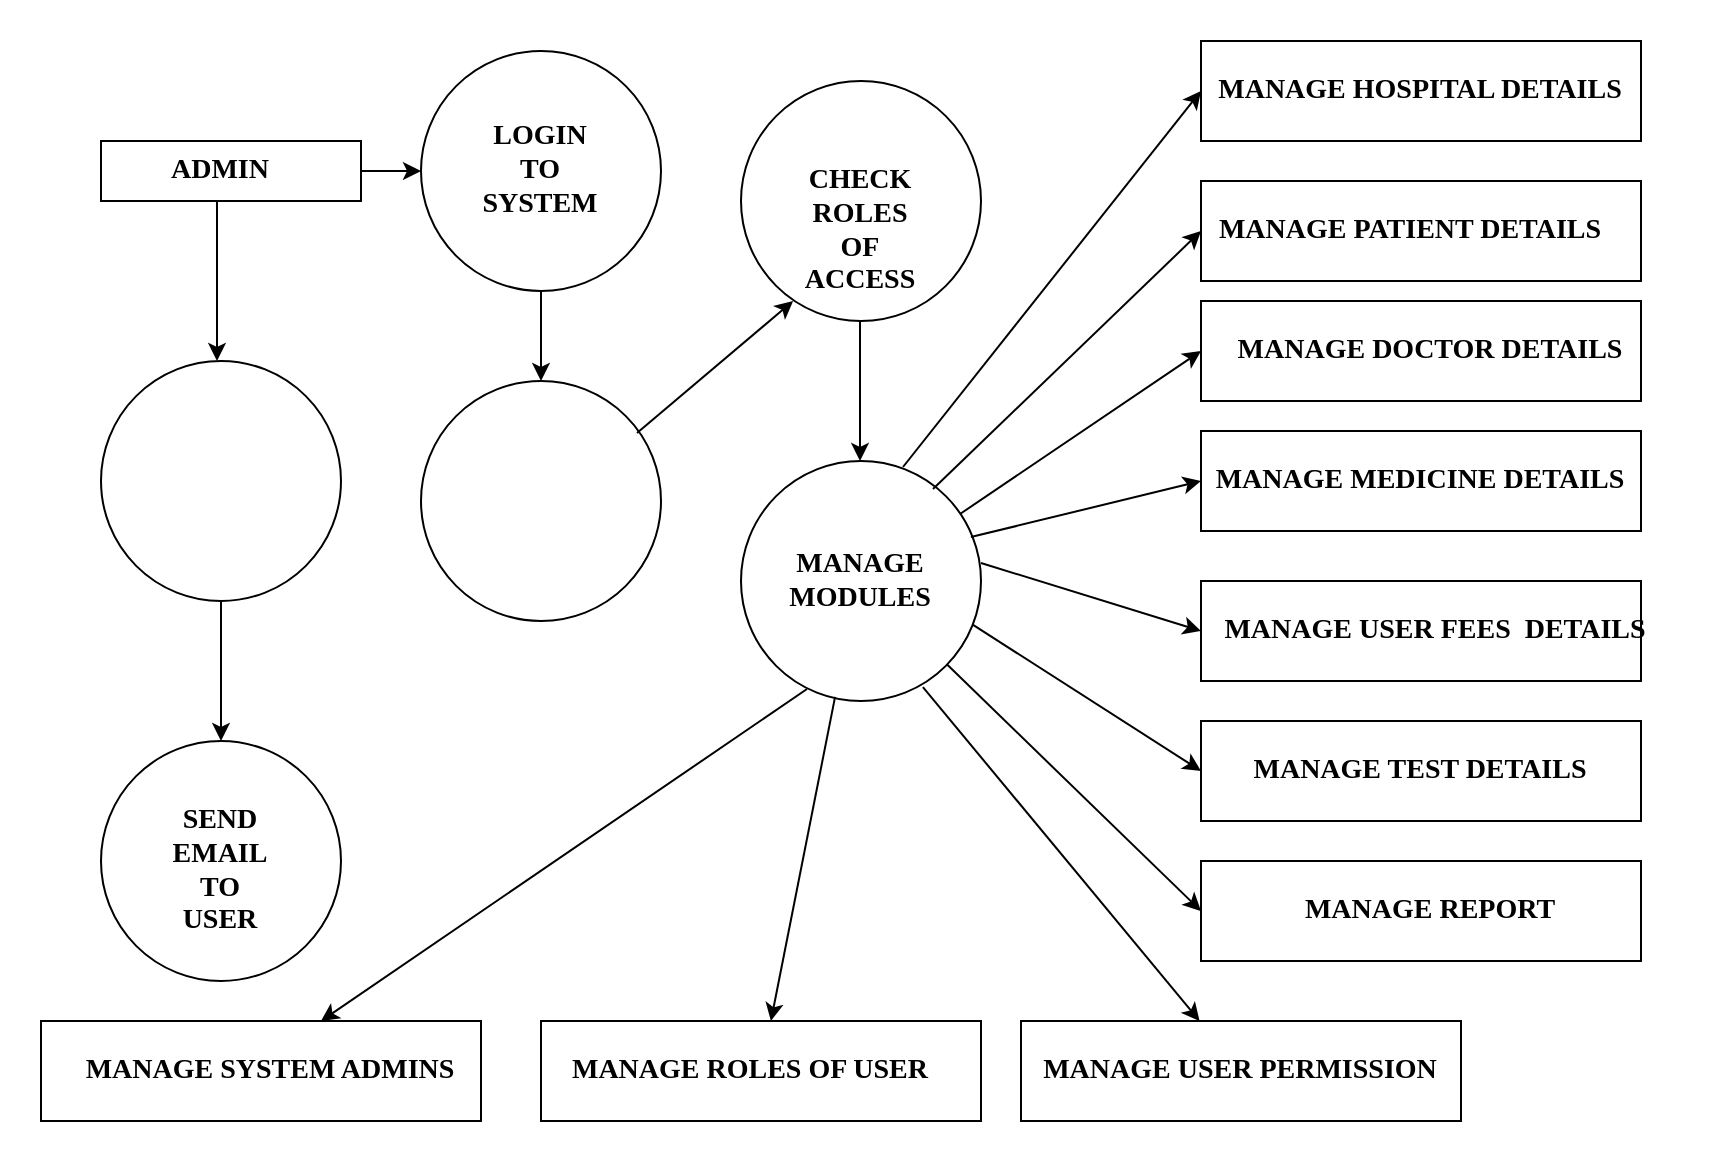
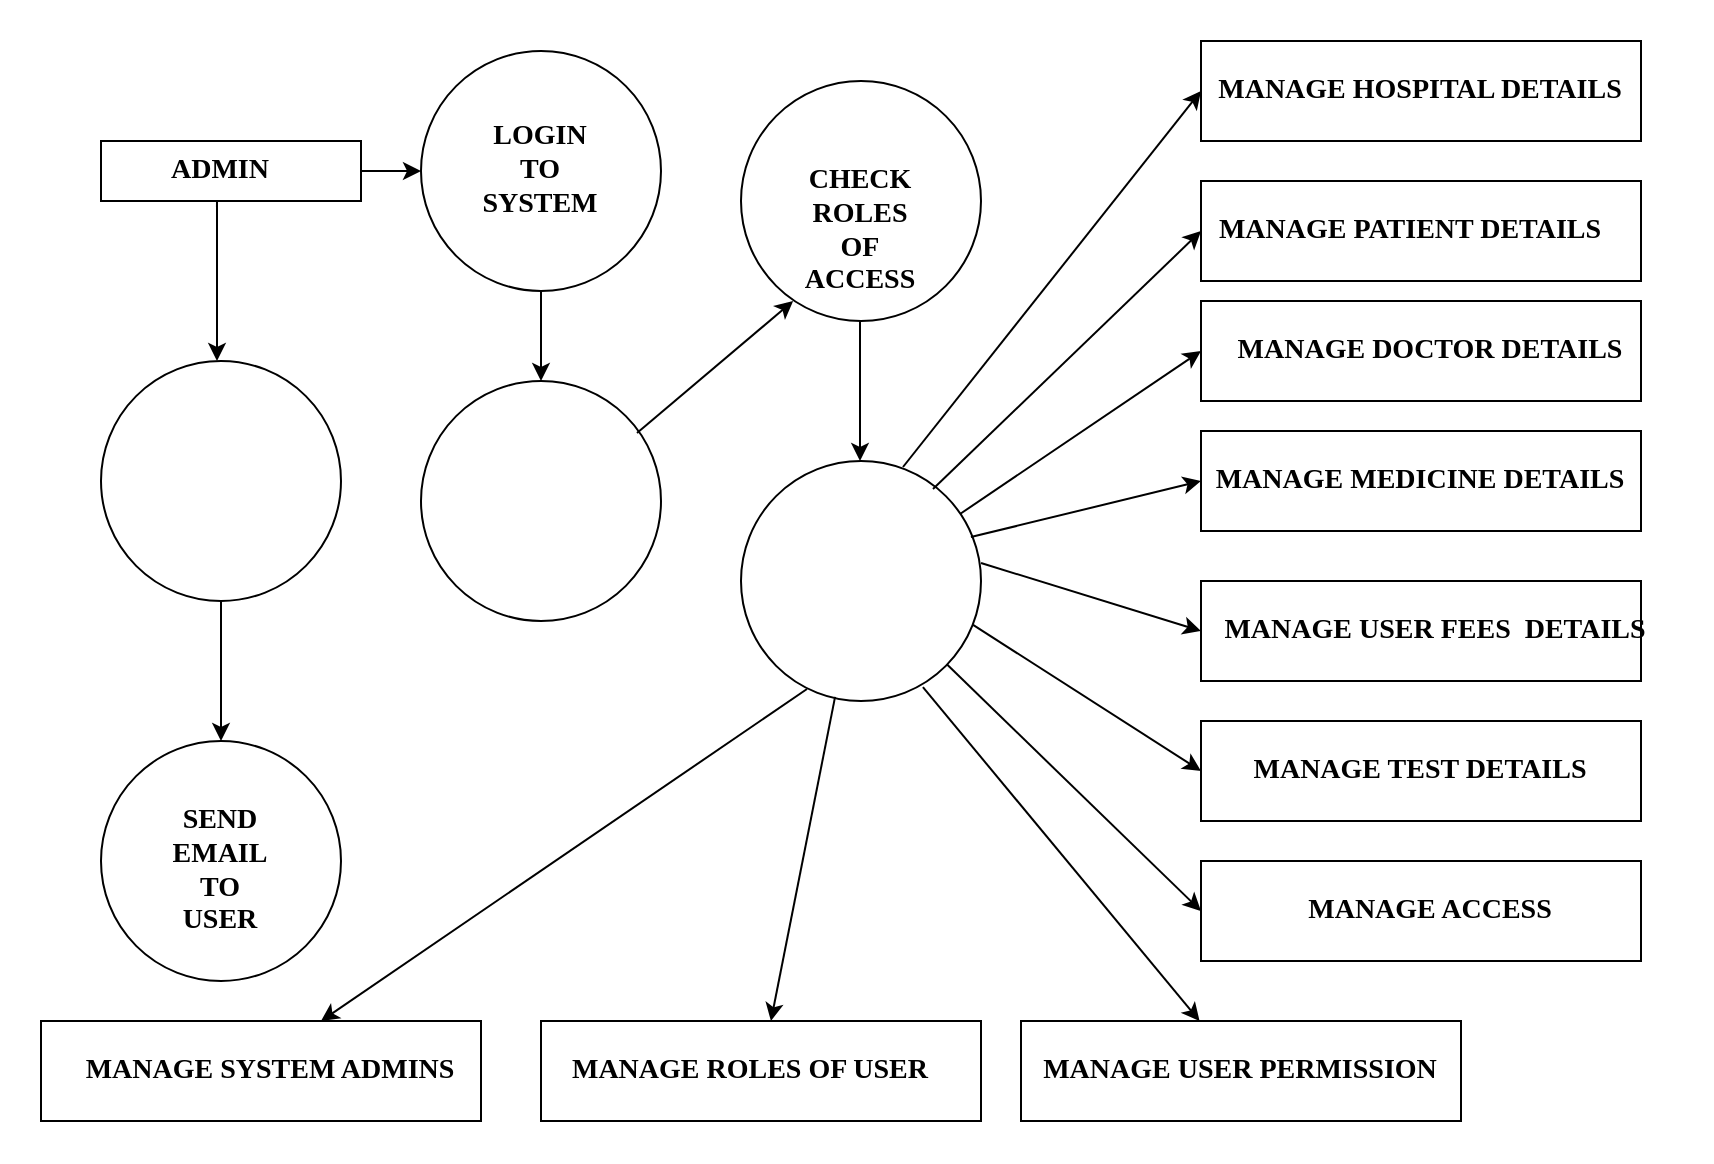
(861, 581) -> none
(1431, 911) -> (1431, 911)
